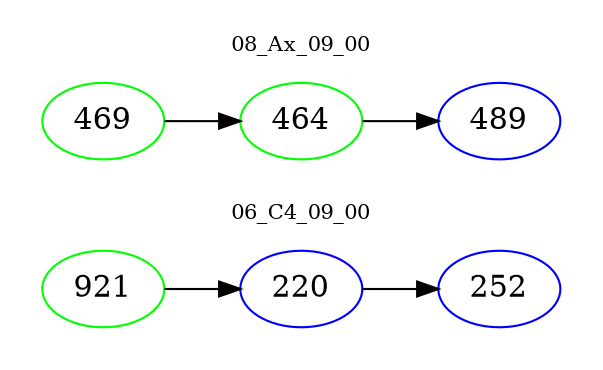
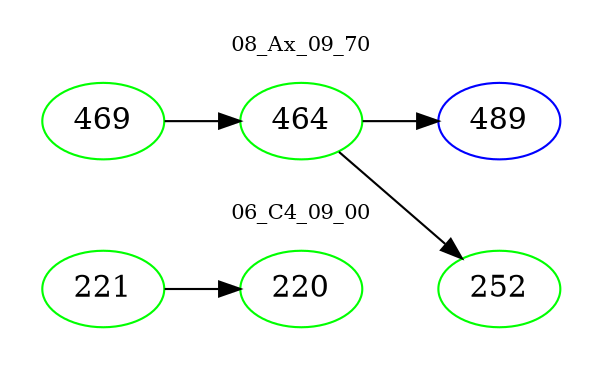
(301, 46) -> (301, 46)
(103, 289) -> (103, 289)
(301, 289) -> (301, 289)
(390, 289) -> (403, 207)
(499, 289) -> (499, 289)
